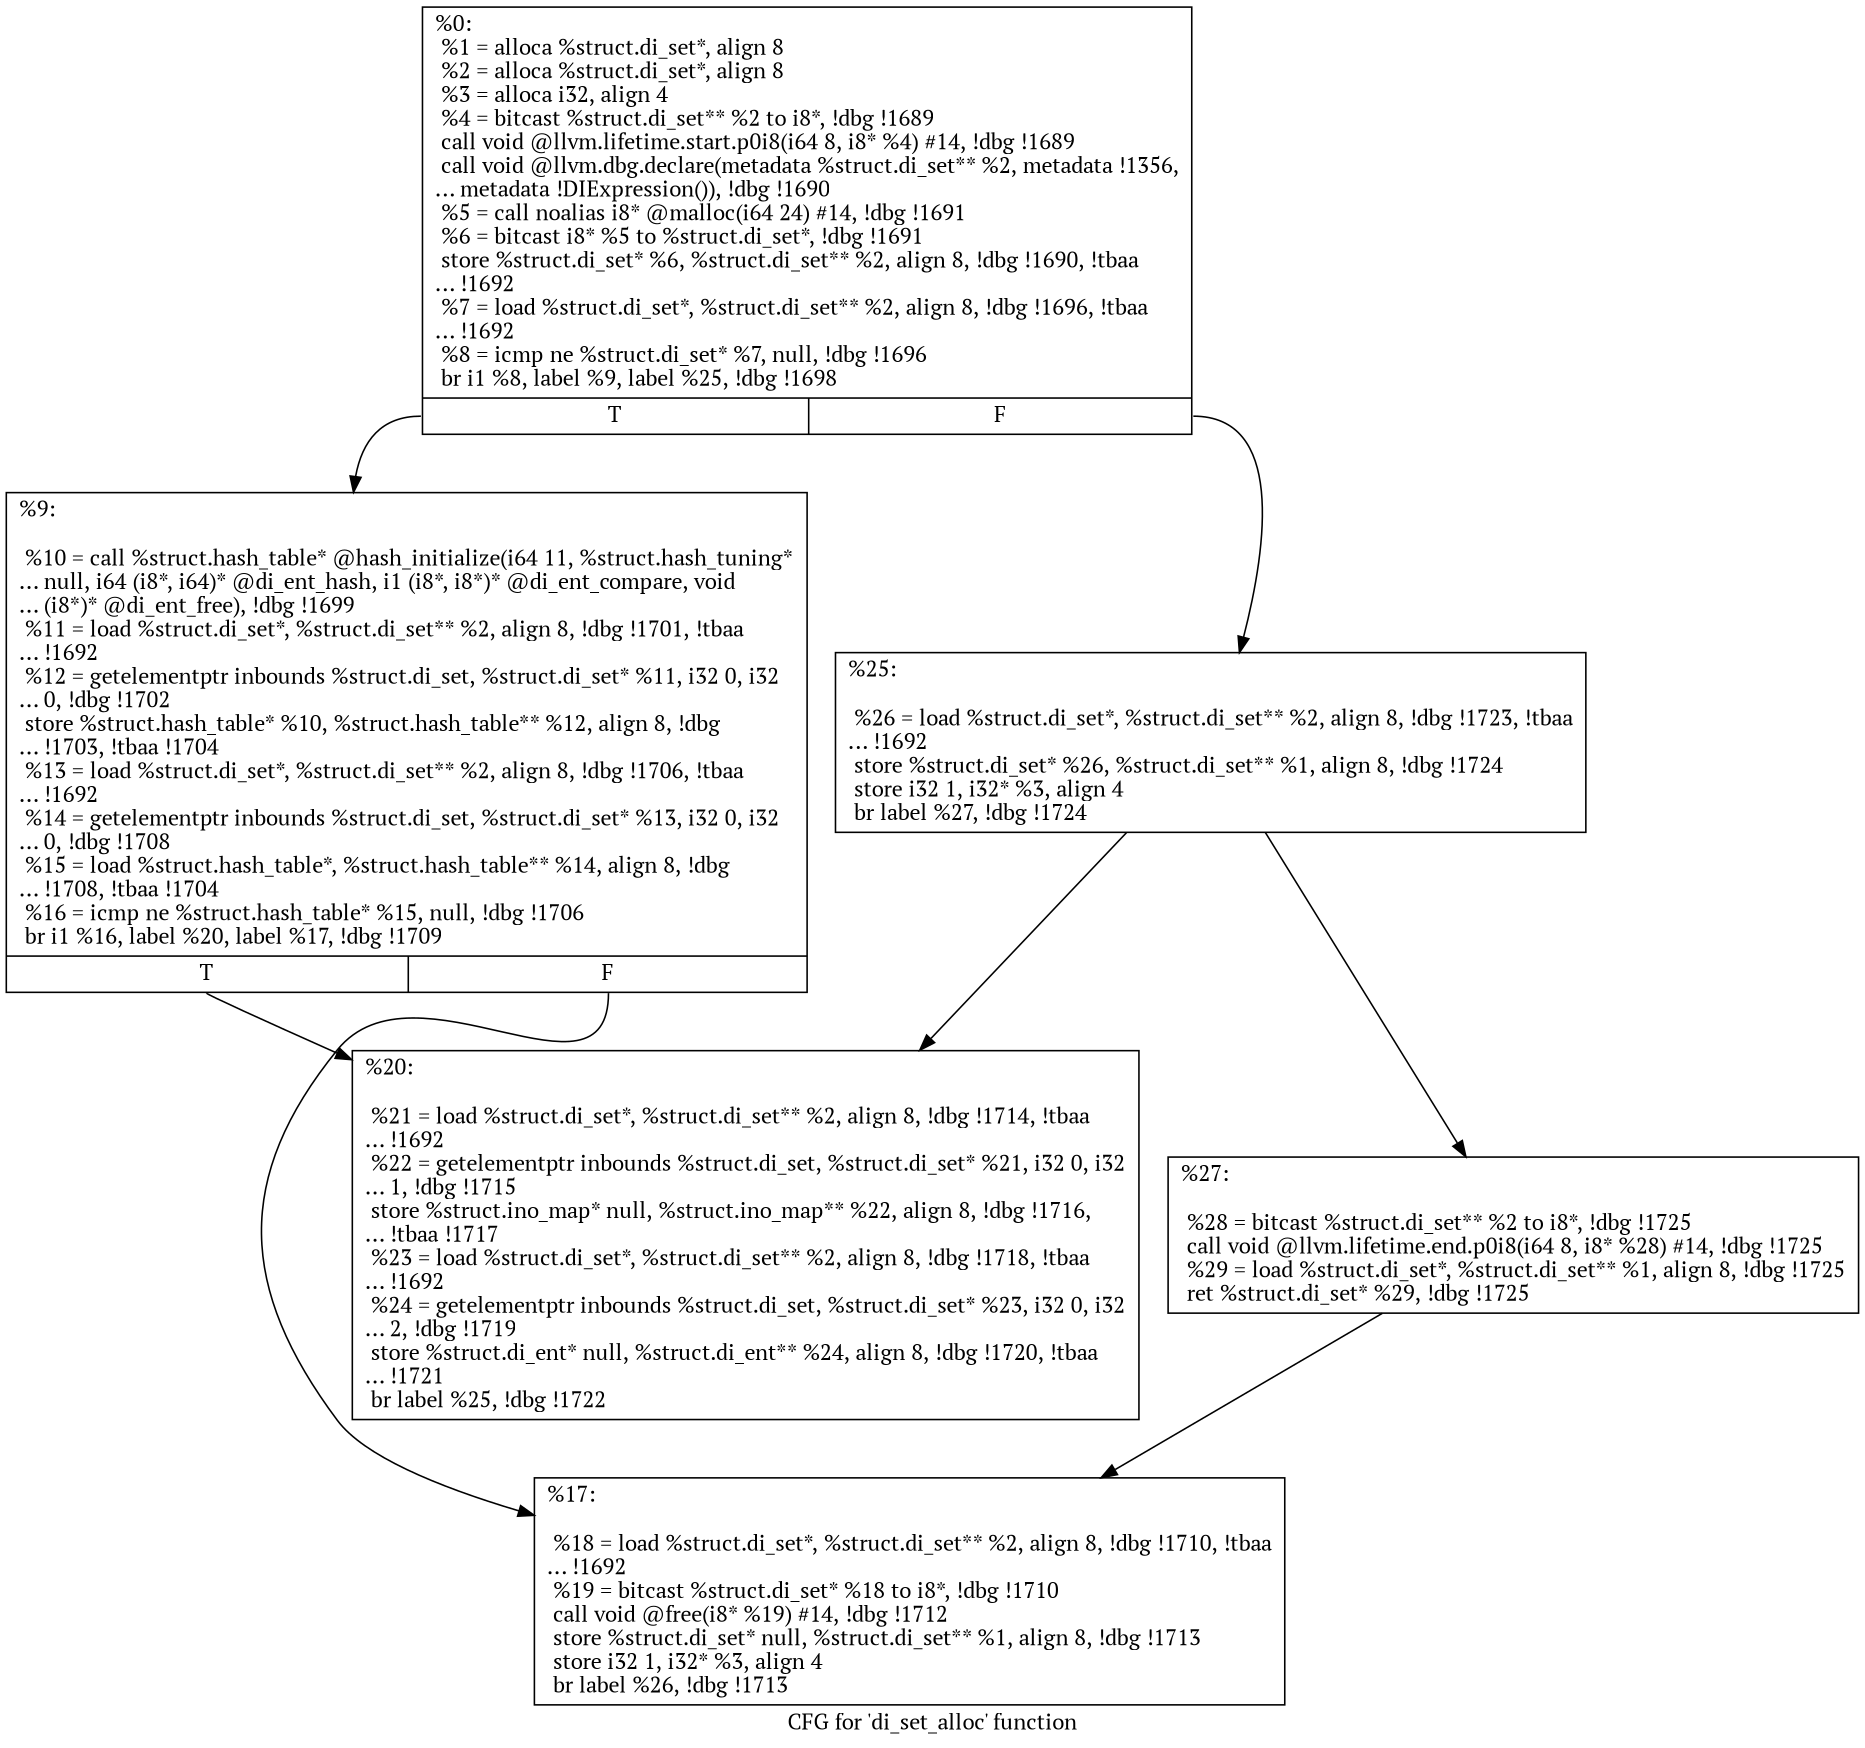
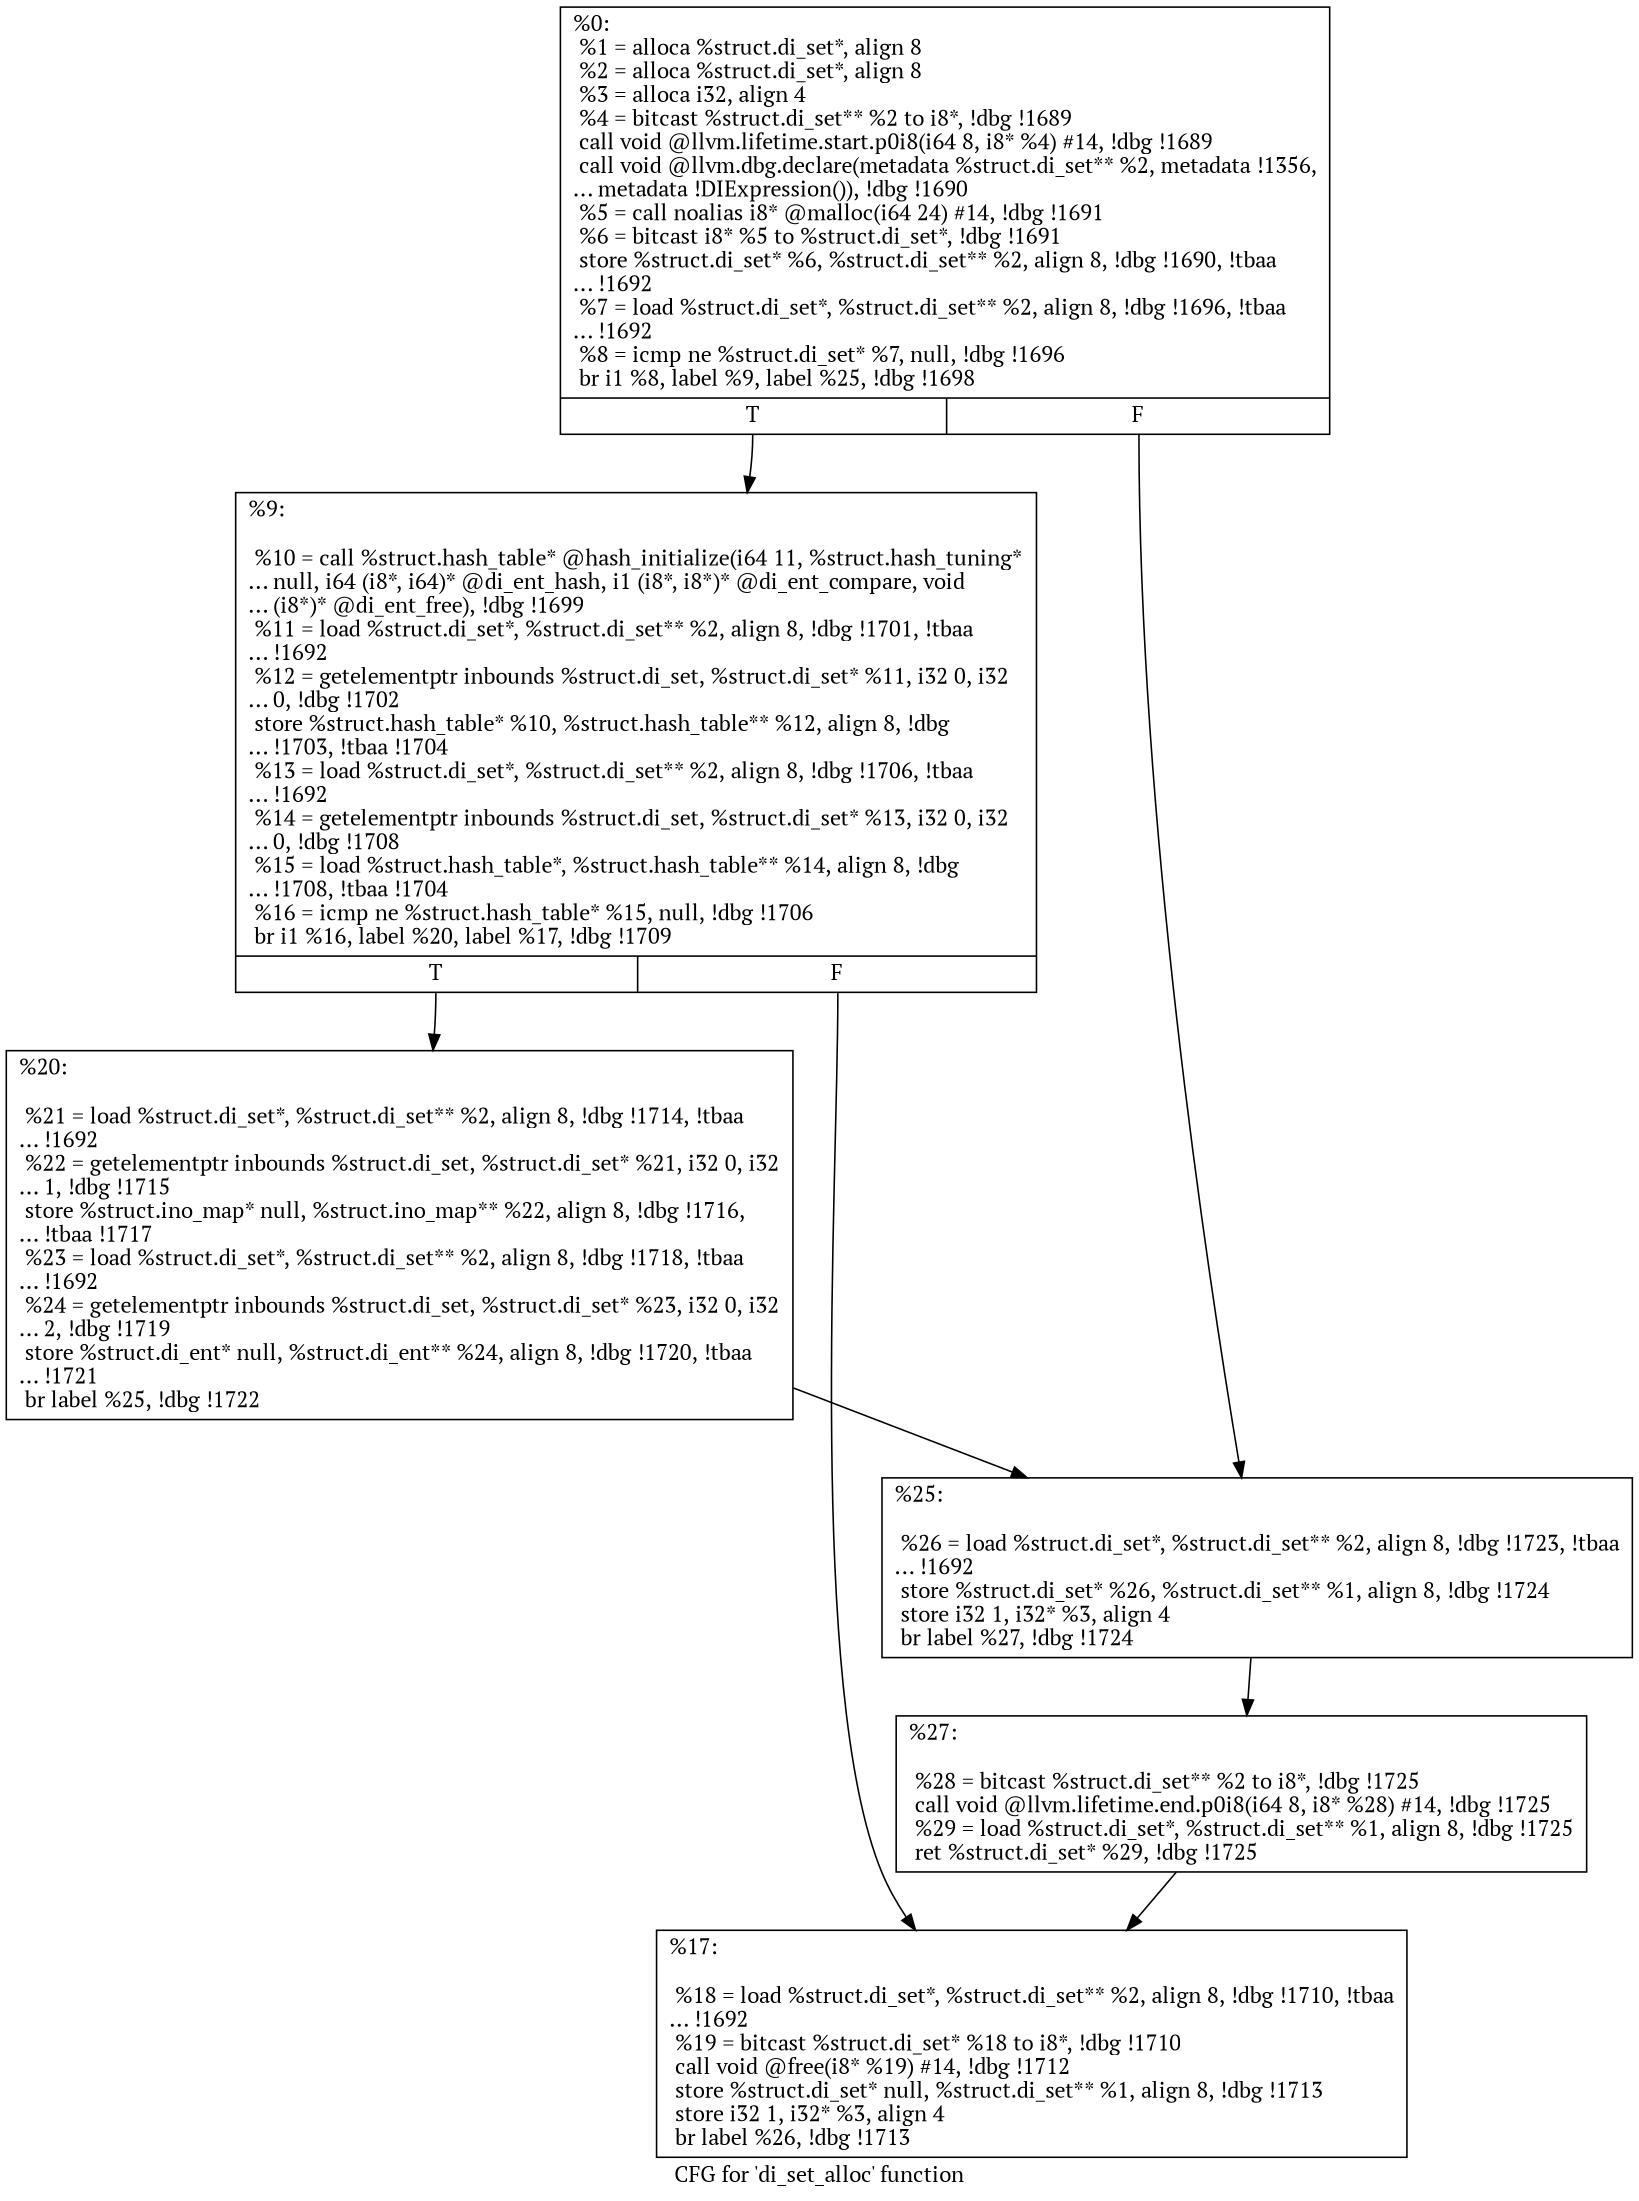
(1029, 936) -> (903, 1430)
